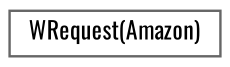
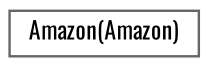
(115, 34) -> (104, 34)
